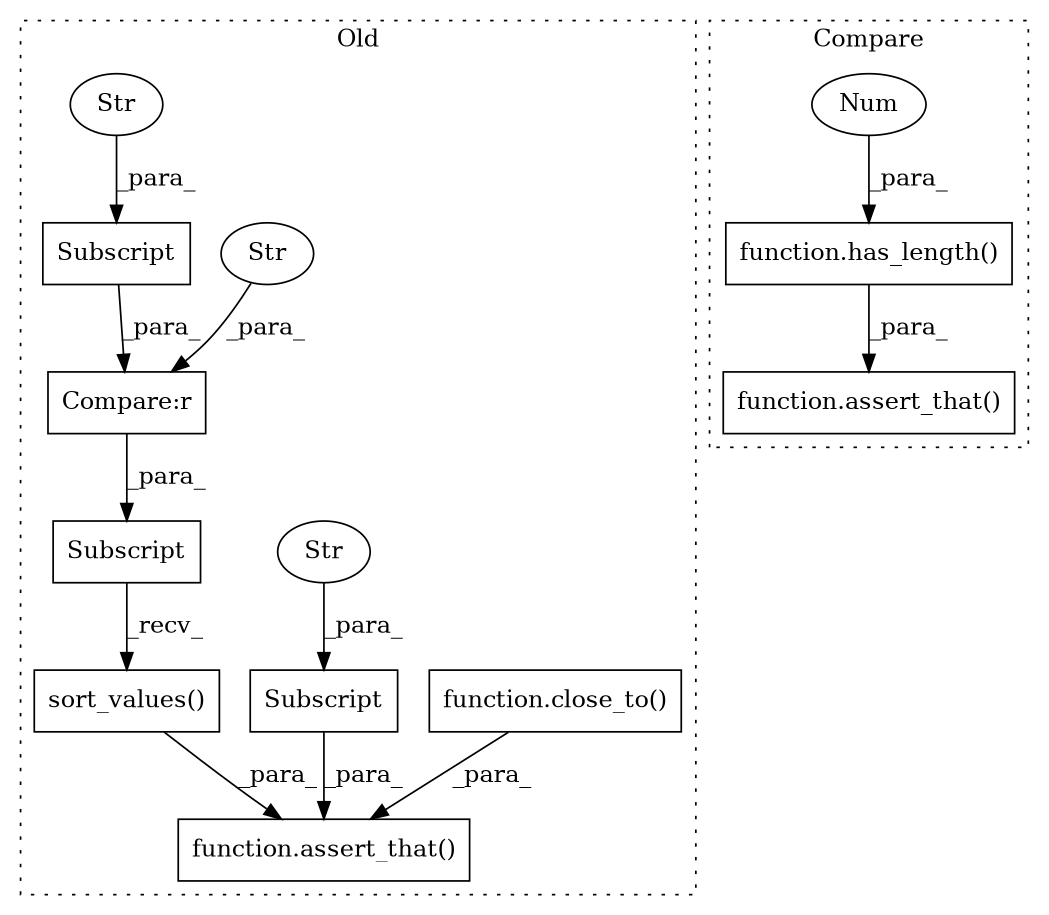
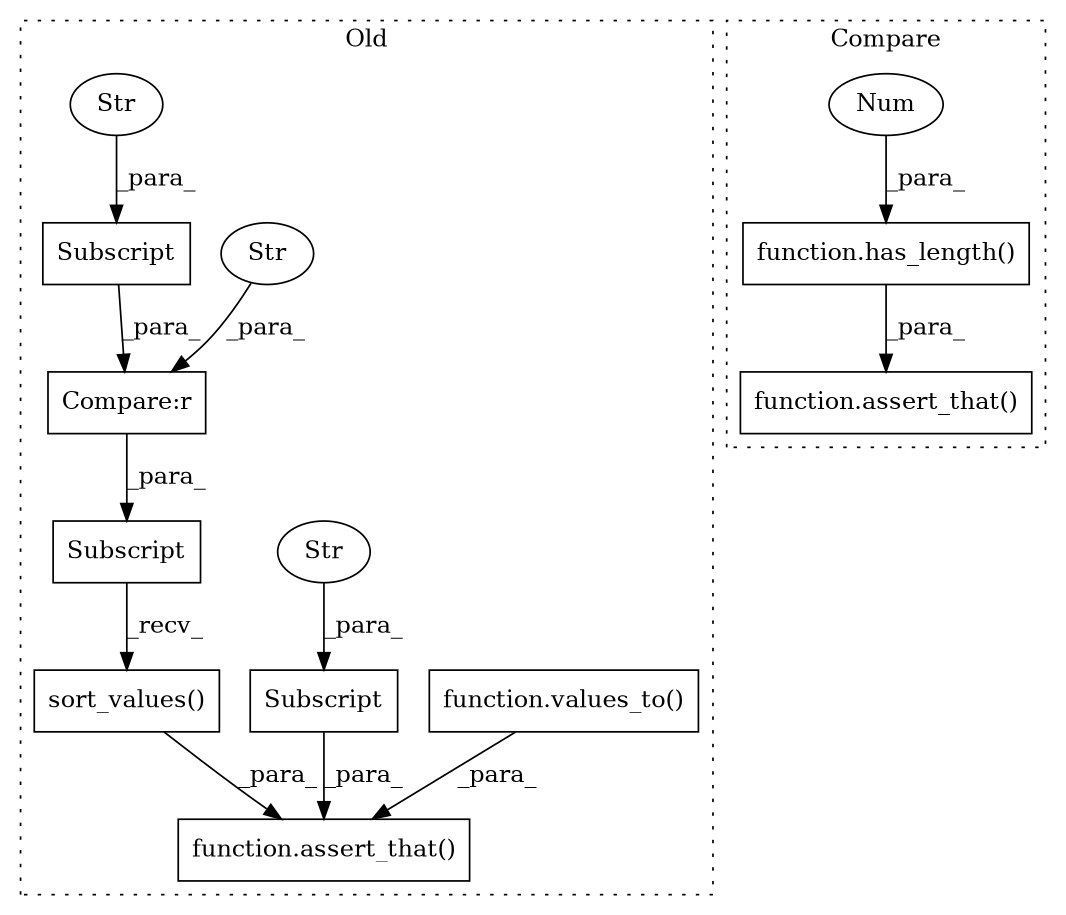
(555, 701) -> (564, 701)
